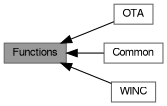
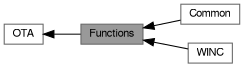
(93, 30) -> (67, 34)
